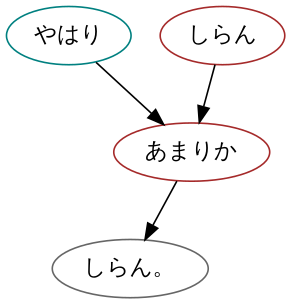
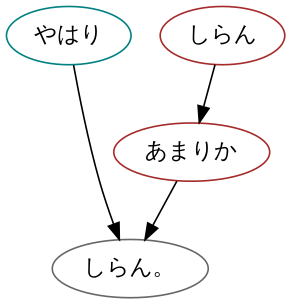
(124, 88) -> (90, 145)
